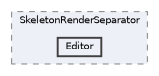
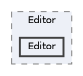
(79, 21) -> (42, 21)
